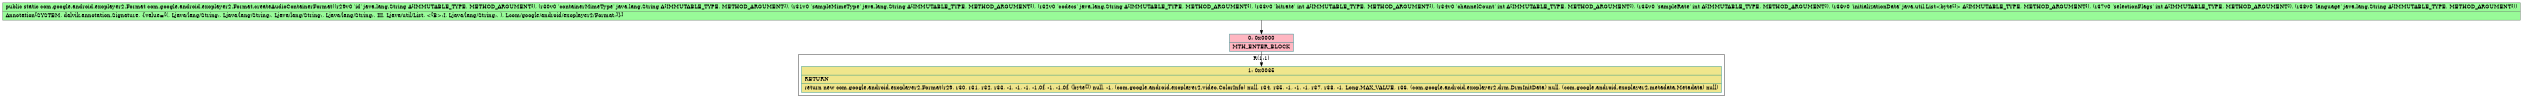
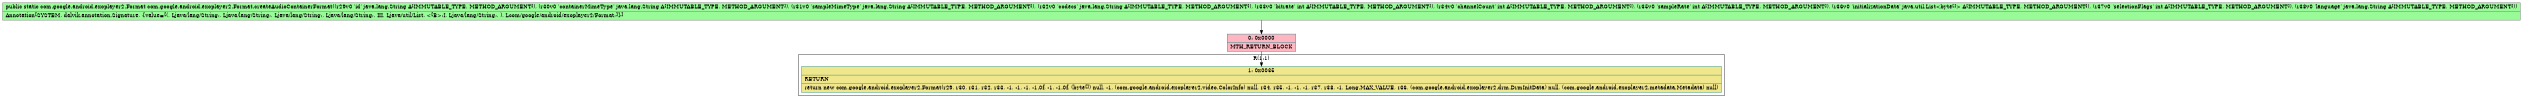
(1261, 47) -> (1261, 47)
